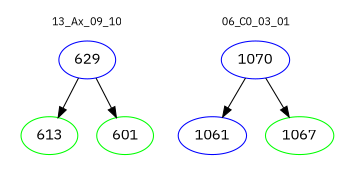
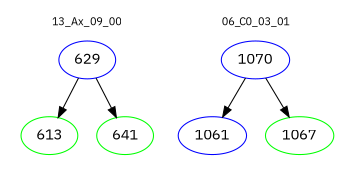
(87, 23) -> (87, 23)
(125, 136) -> (125, 136)
